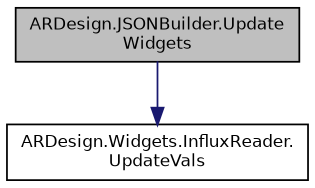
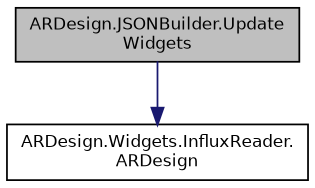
(157, 152) -> (157, 152)
